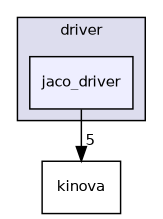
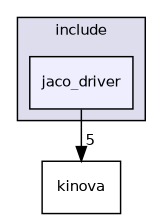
(81, 31) -> (81, 31)
